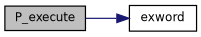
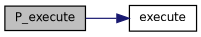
(163, 18) -> (163, 18)
